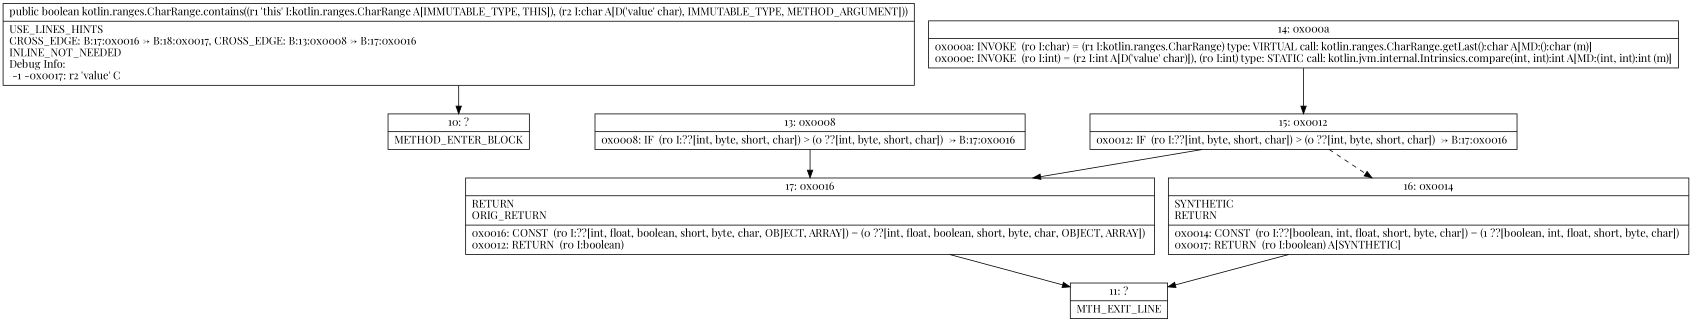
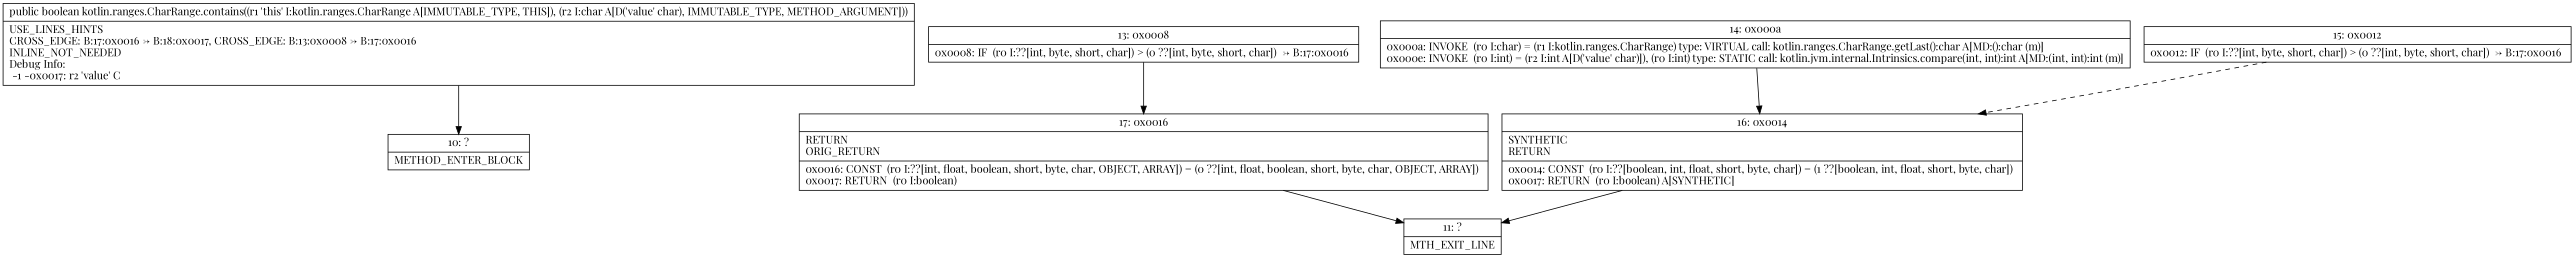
(1304, 87) -> (1758, 87)
(1121, 163) -> none
(549, 245) -> (883, 181)
